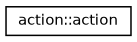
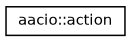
(69, 21) -> (65, 21)
